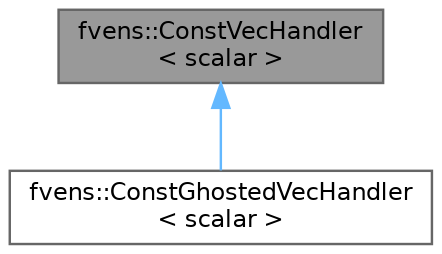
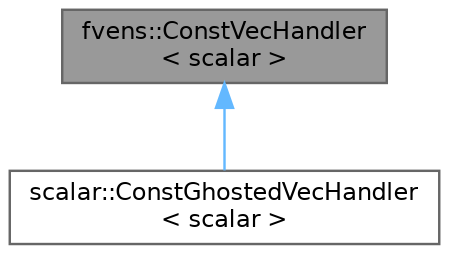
(221, 207) -> (225, 207)
